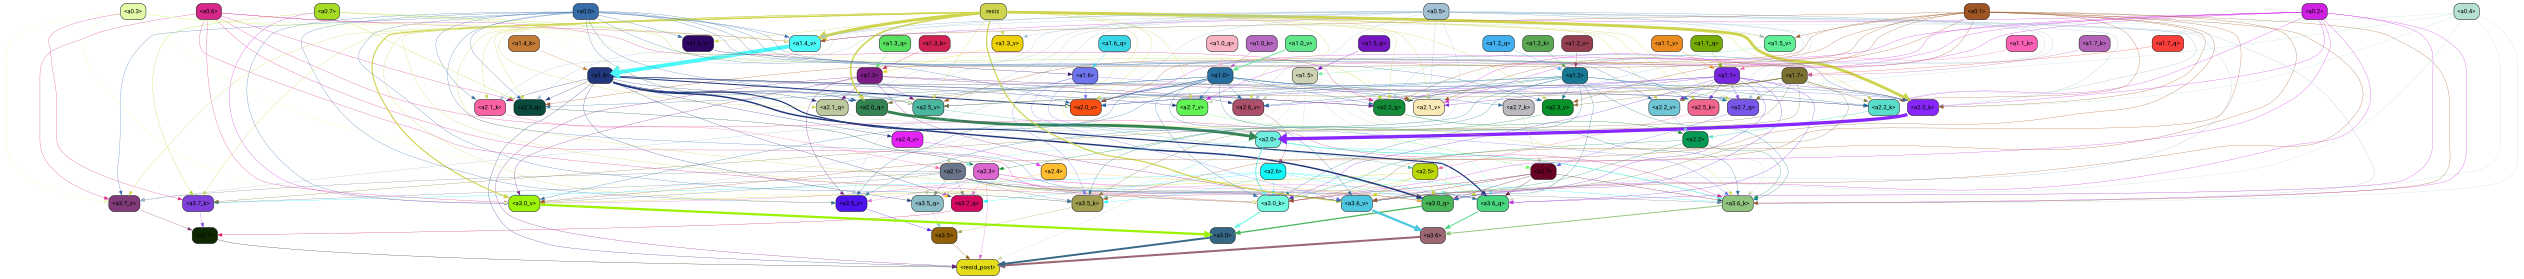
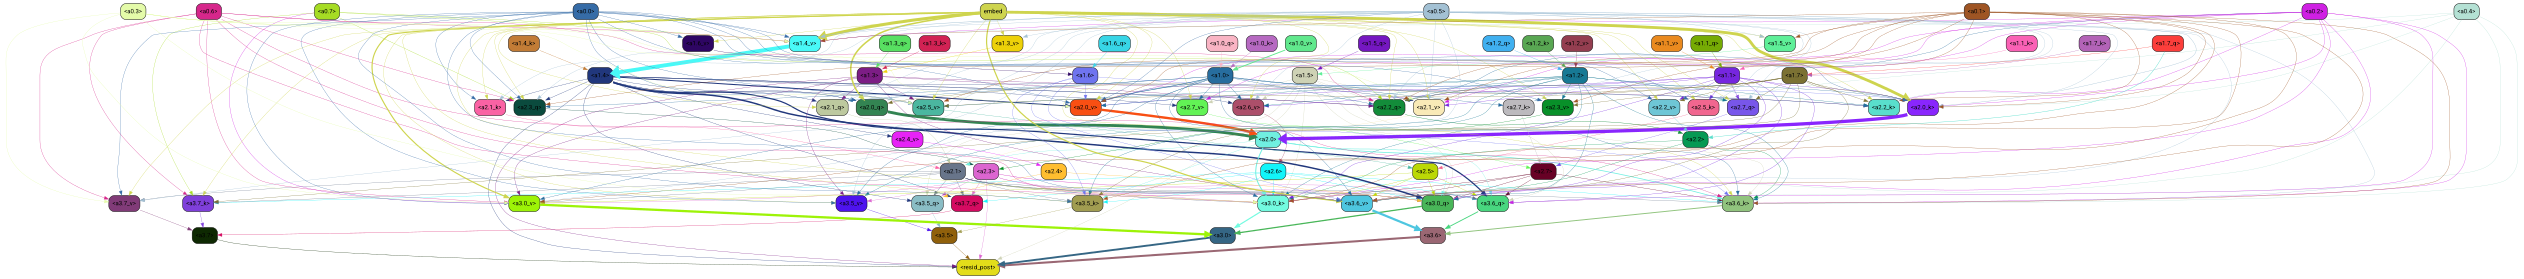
(993, 12) -> (993, 12)
(1230, 29) -> (1230, 29)
(1922, 53) -> (1922, 53)
none -> (1173, 119)
(57, 120) -> (92, 82)
(1767, 128) -> (1949, 121)
